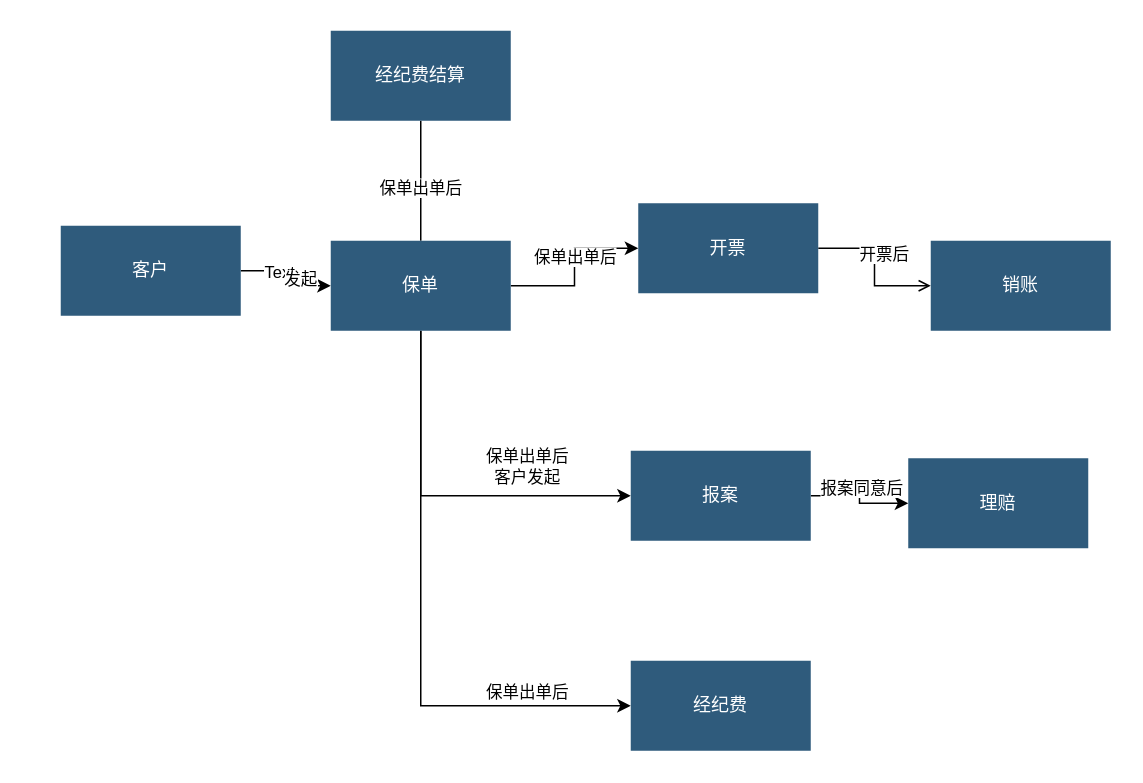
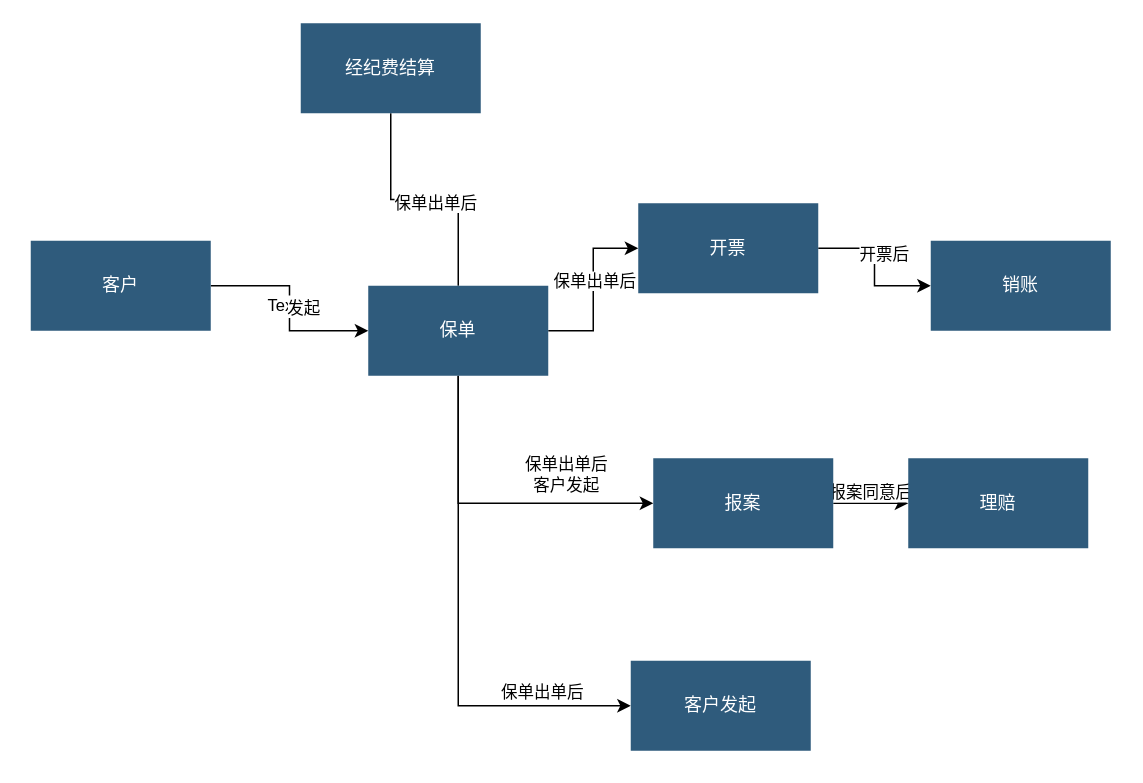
(421, 76) -> (391, 68)
(151, 271) -> (121, 286)
(421, 286) -> (458, 331)
(921, 286) -> (919, 286)
(721, 496) -> (743, 503)
(721, 706) -> (721, 706)
